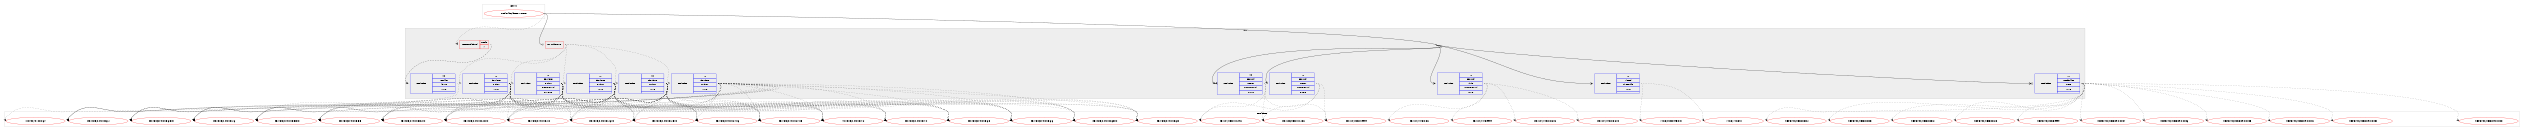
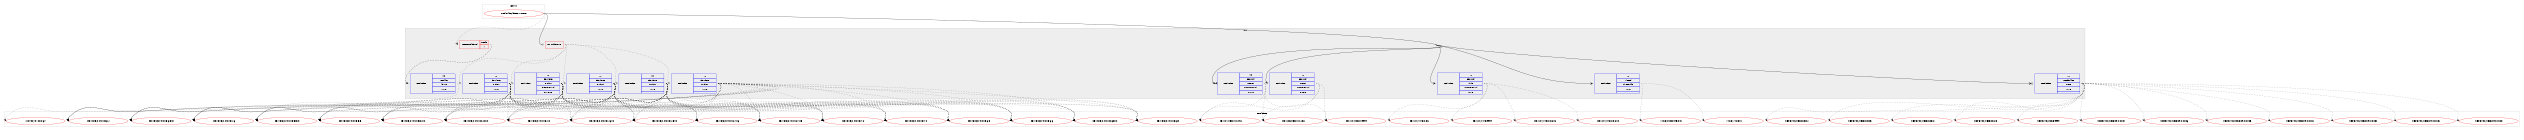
(853, 121) -> (853, 121)
none -> (2426, 121)
